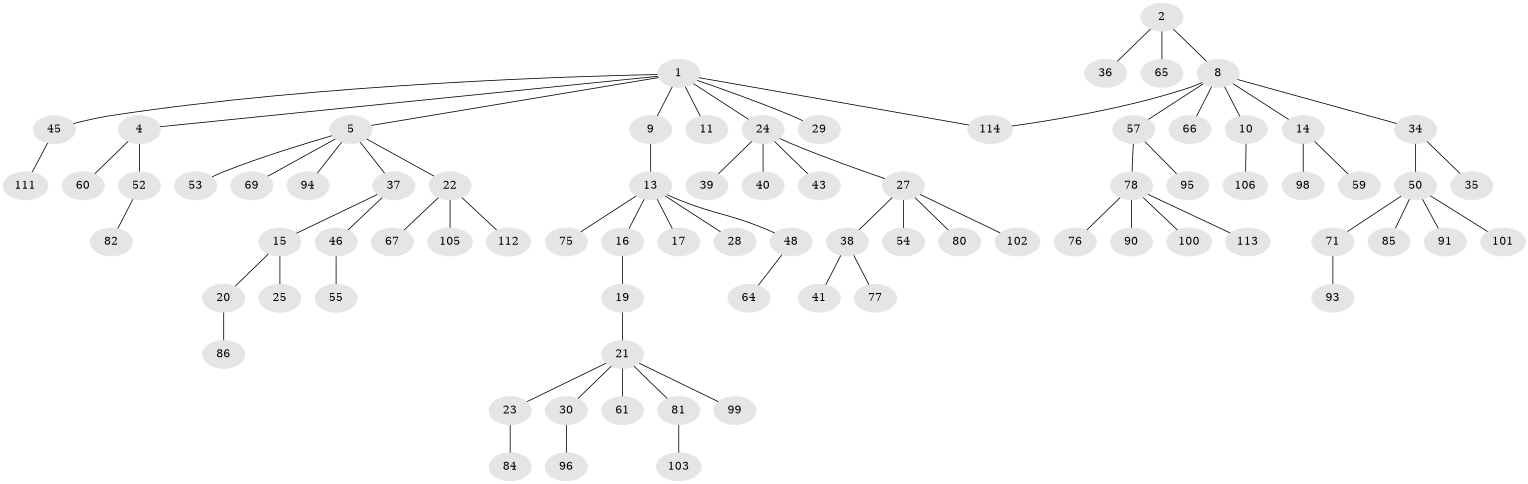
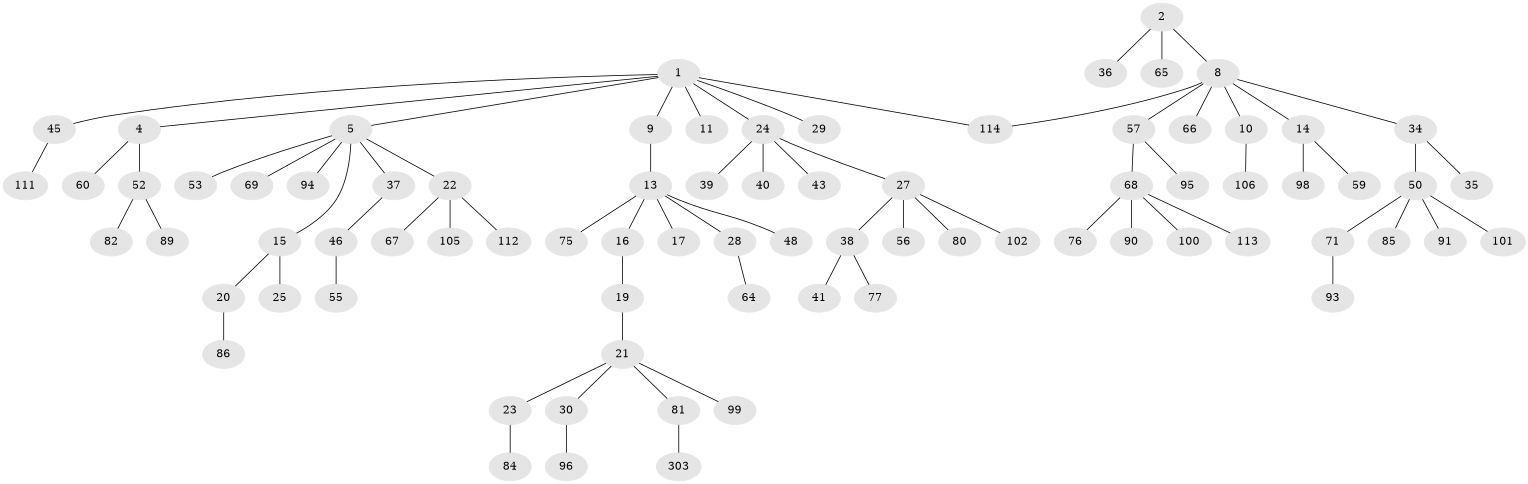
(1131, 186) -> (1131, 186)
(337, 214) -> (338, 197)
none -> (168, 242)
(904, 242) -> (904, 242)
(770, 270) -> (742, 270)
(623, 411) -> none
(679, 467) -> (679, 467)
